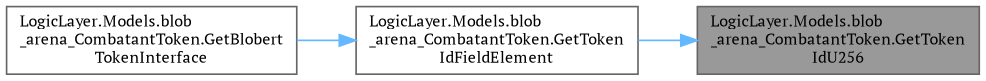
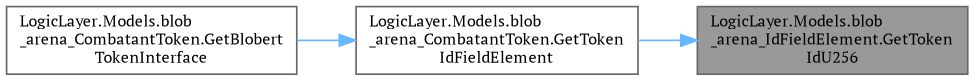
(838, 40) -> (833, 40)
